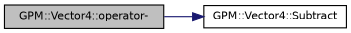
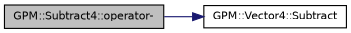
(84, 17) -> (84, 17)
